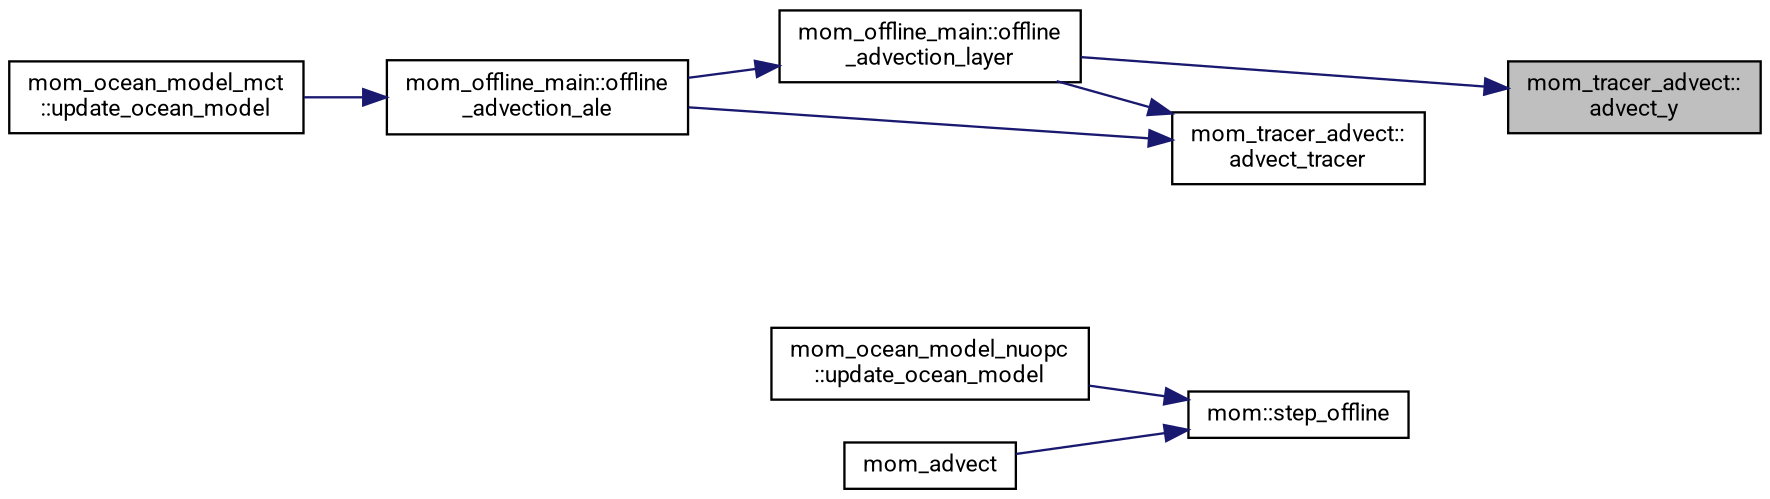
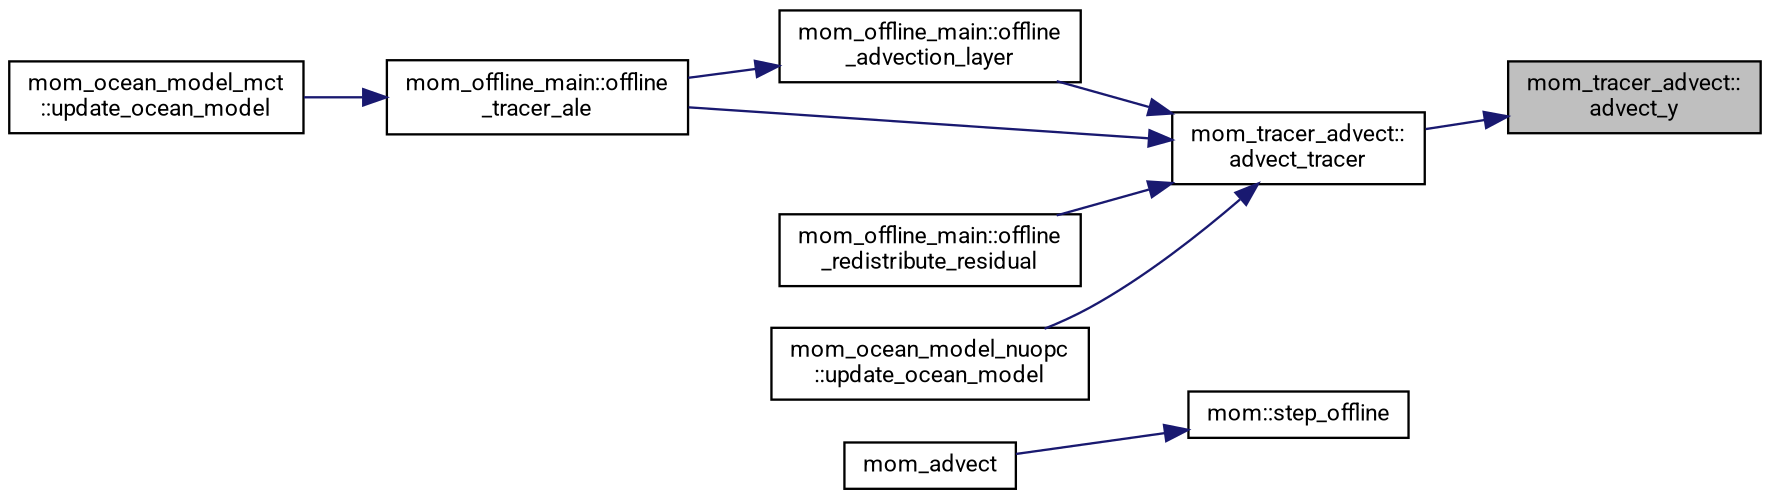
(1283, 72) -> (1455, 124)
(537, 97) -> (537, 97)
none -> (930, 250)
(1127, 391) -> (1147, 272)
